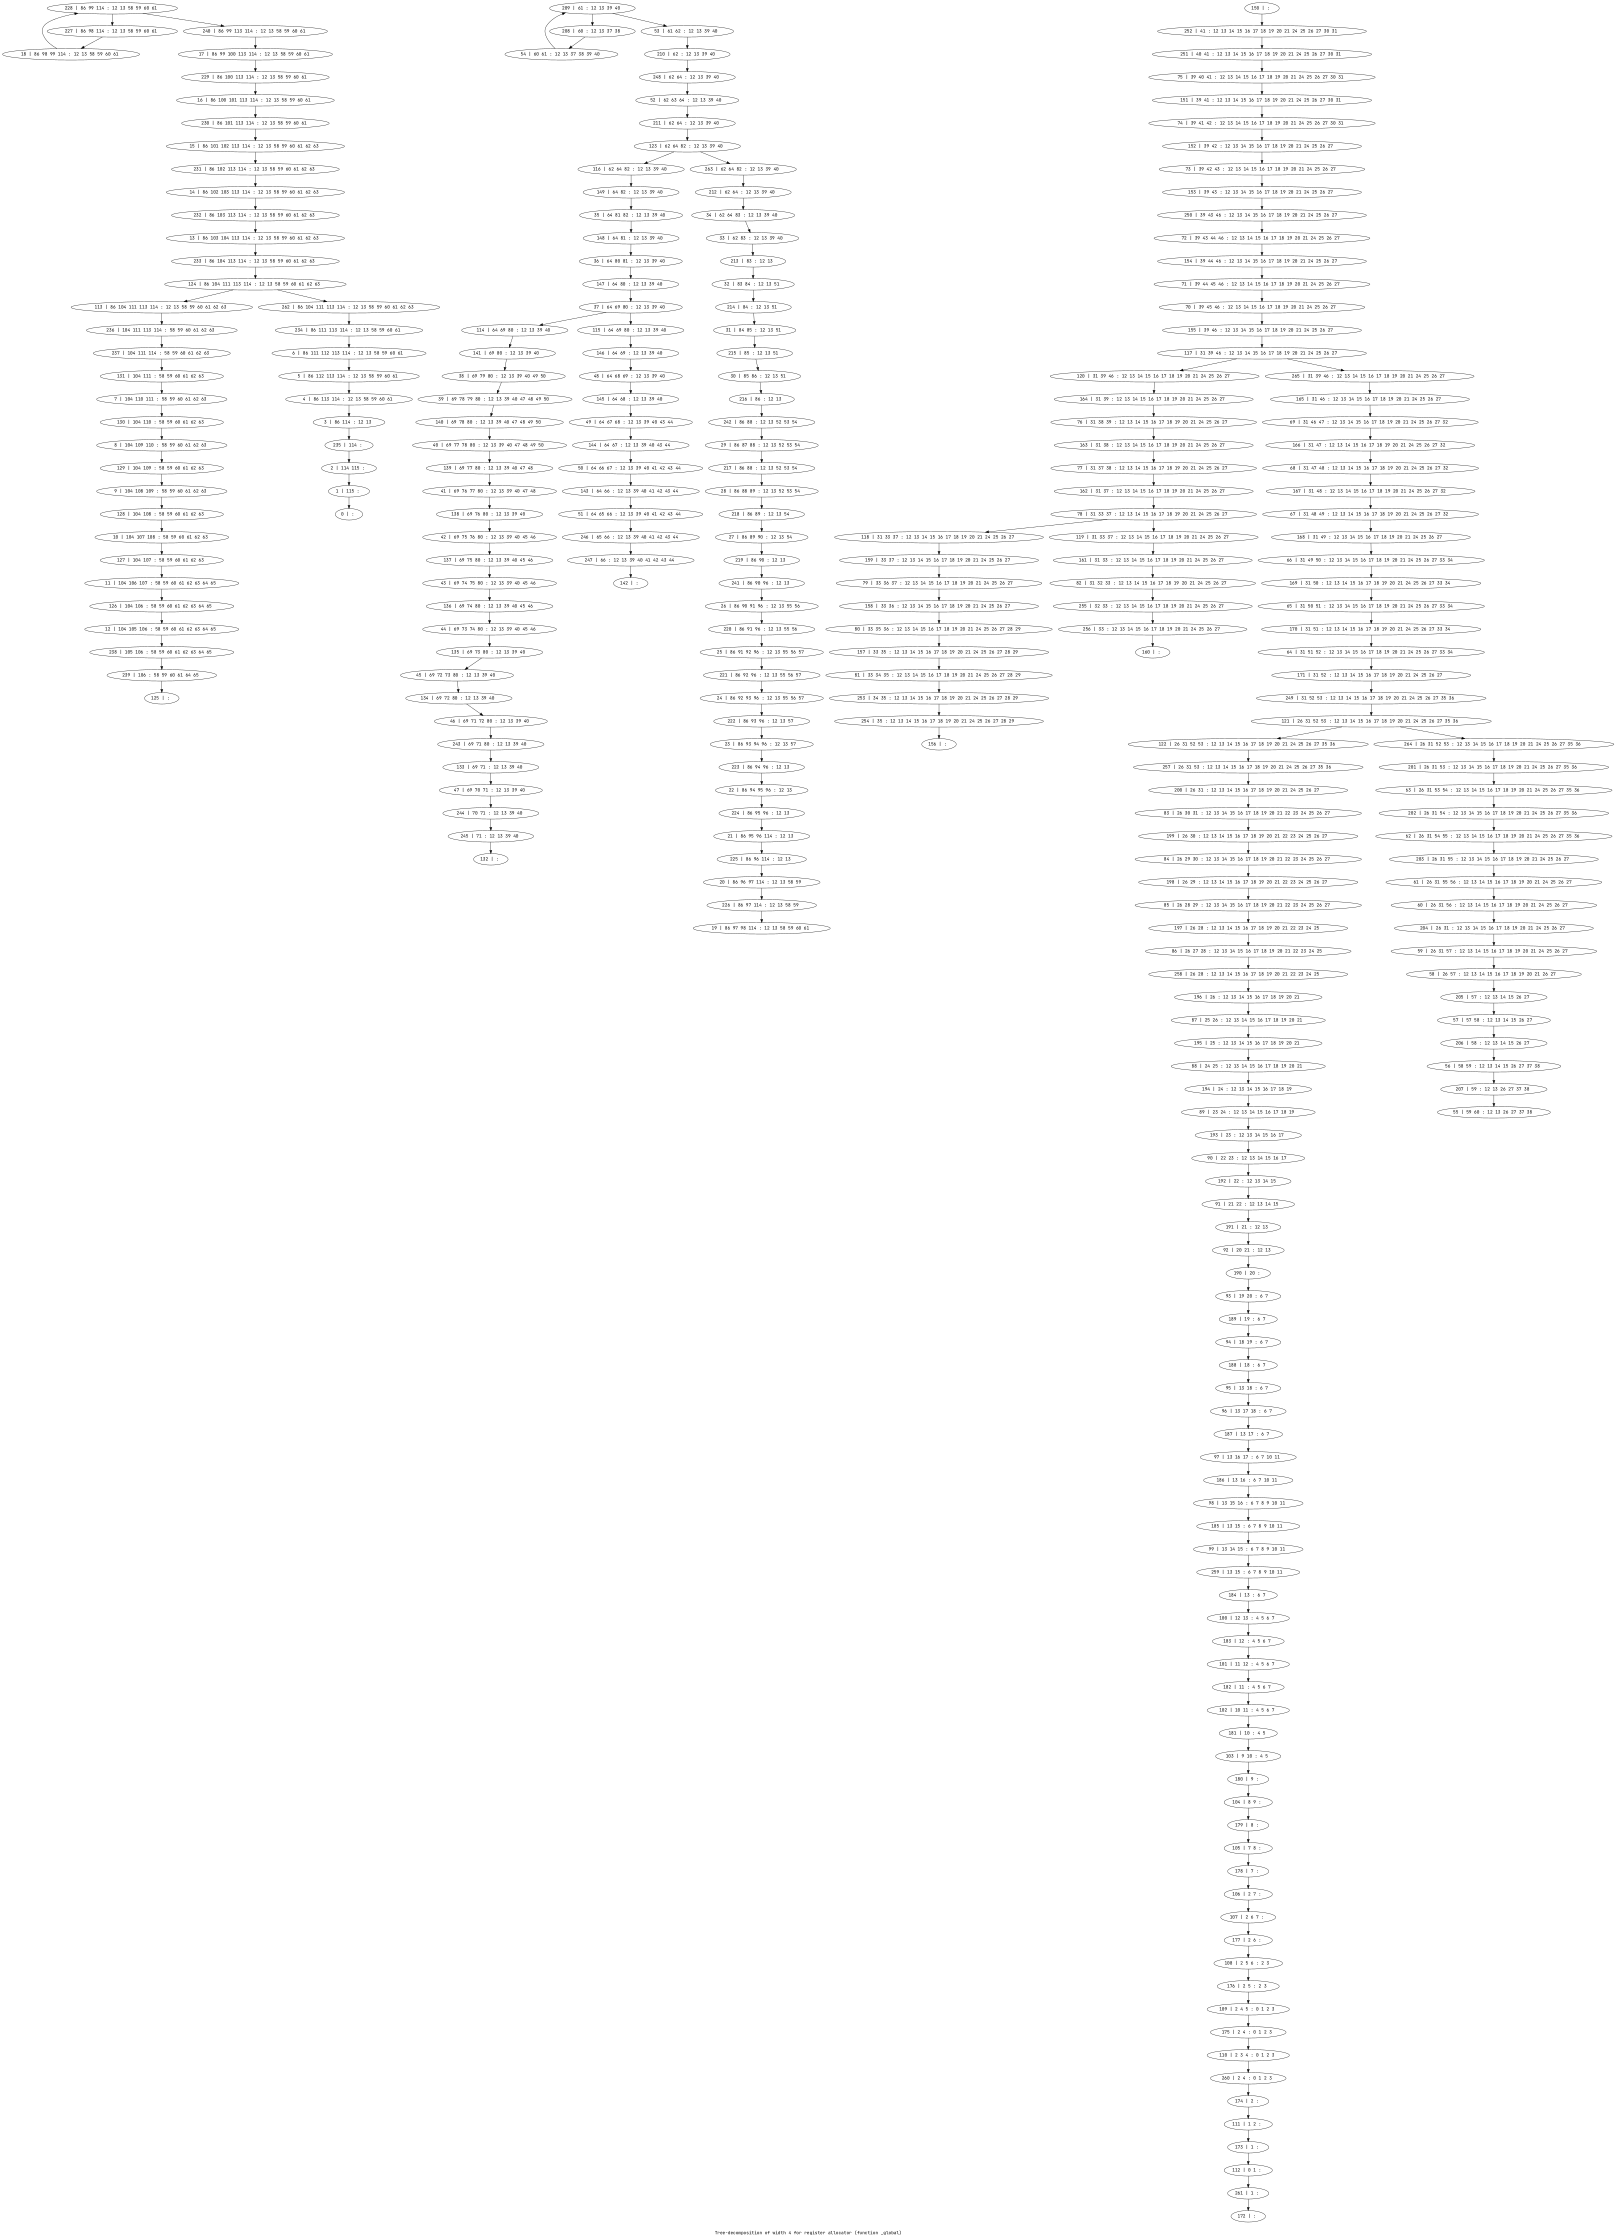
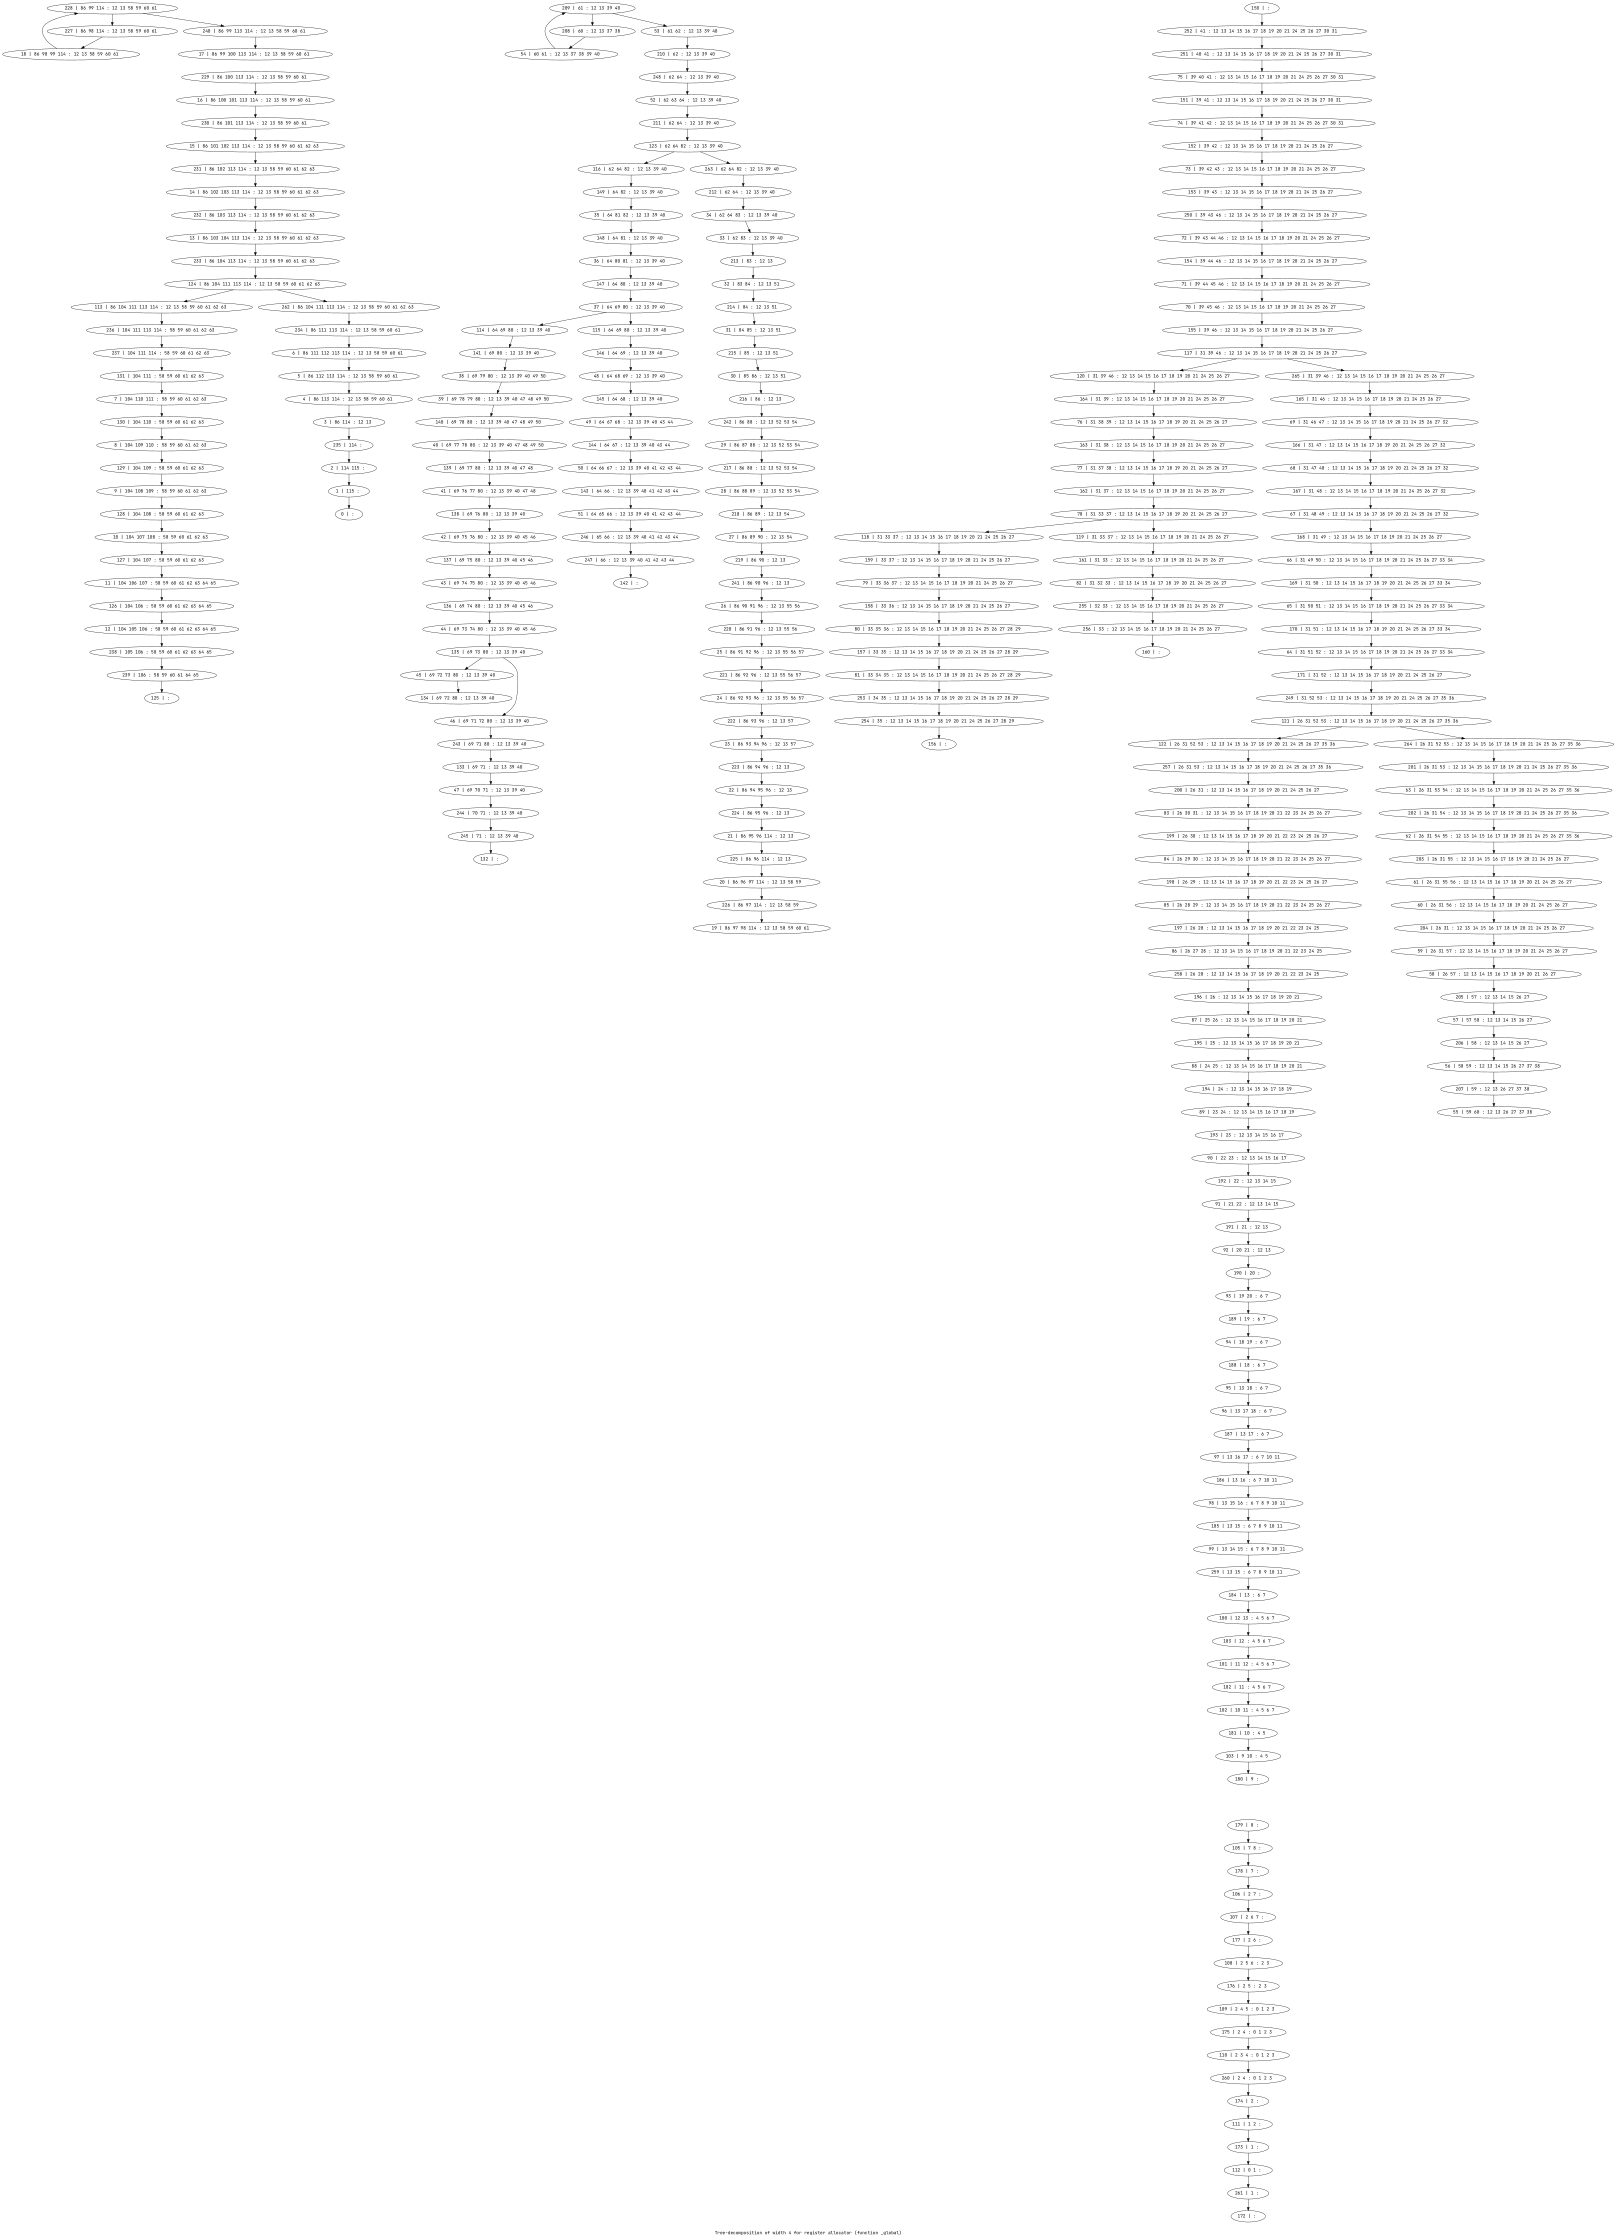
(255, 64) -> none
(473, 709) -> (518, 685)
(1248, 1802) -> none
